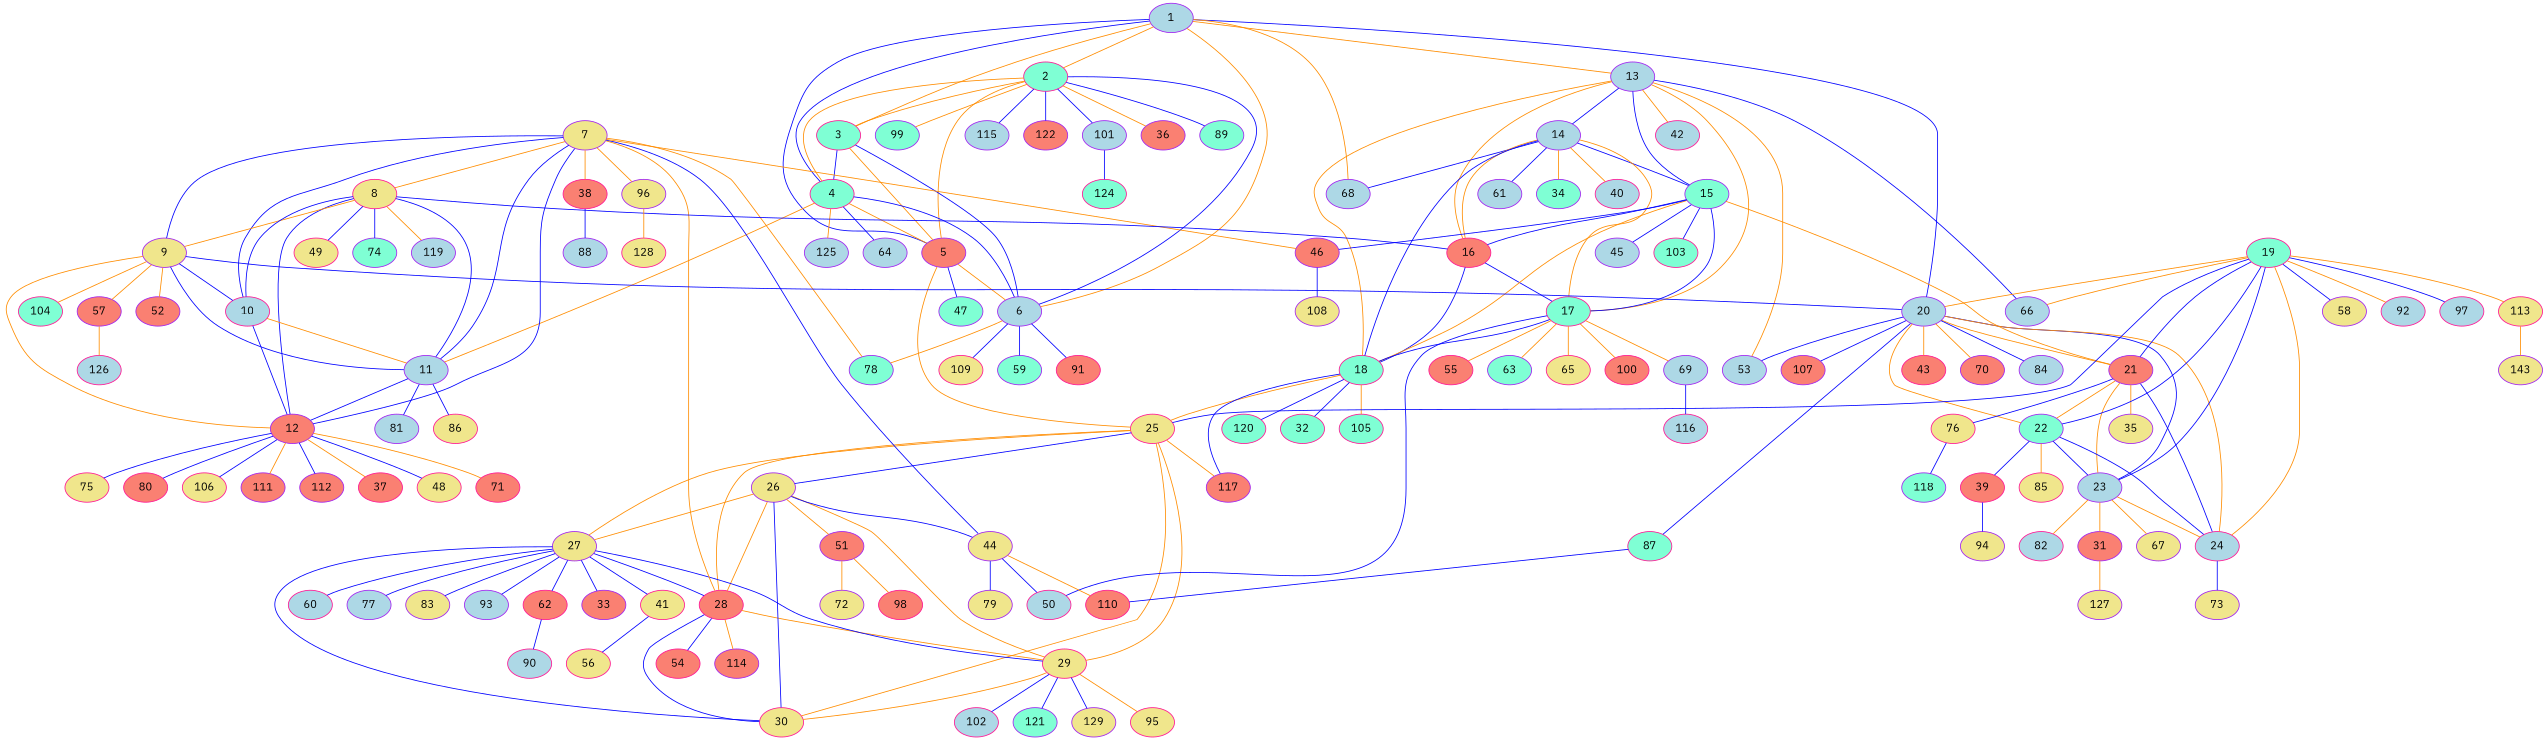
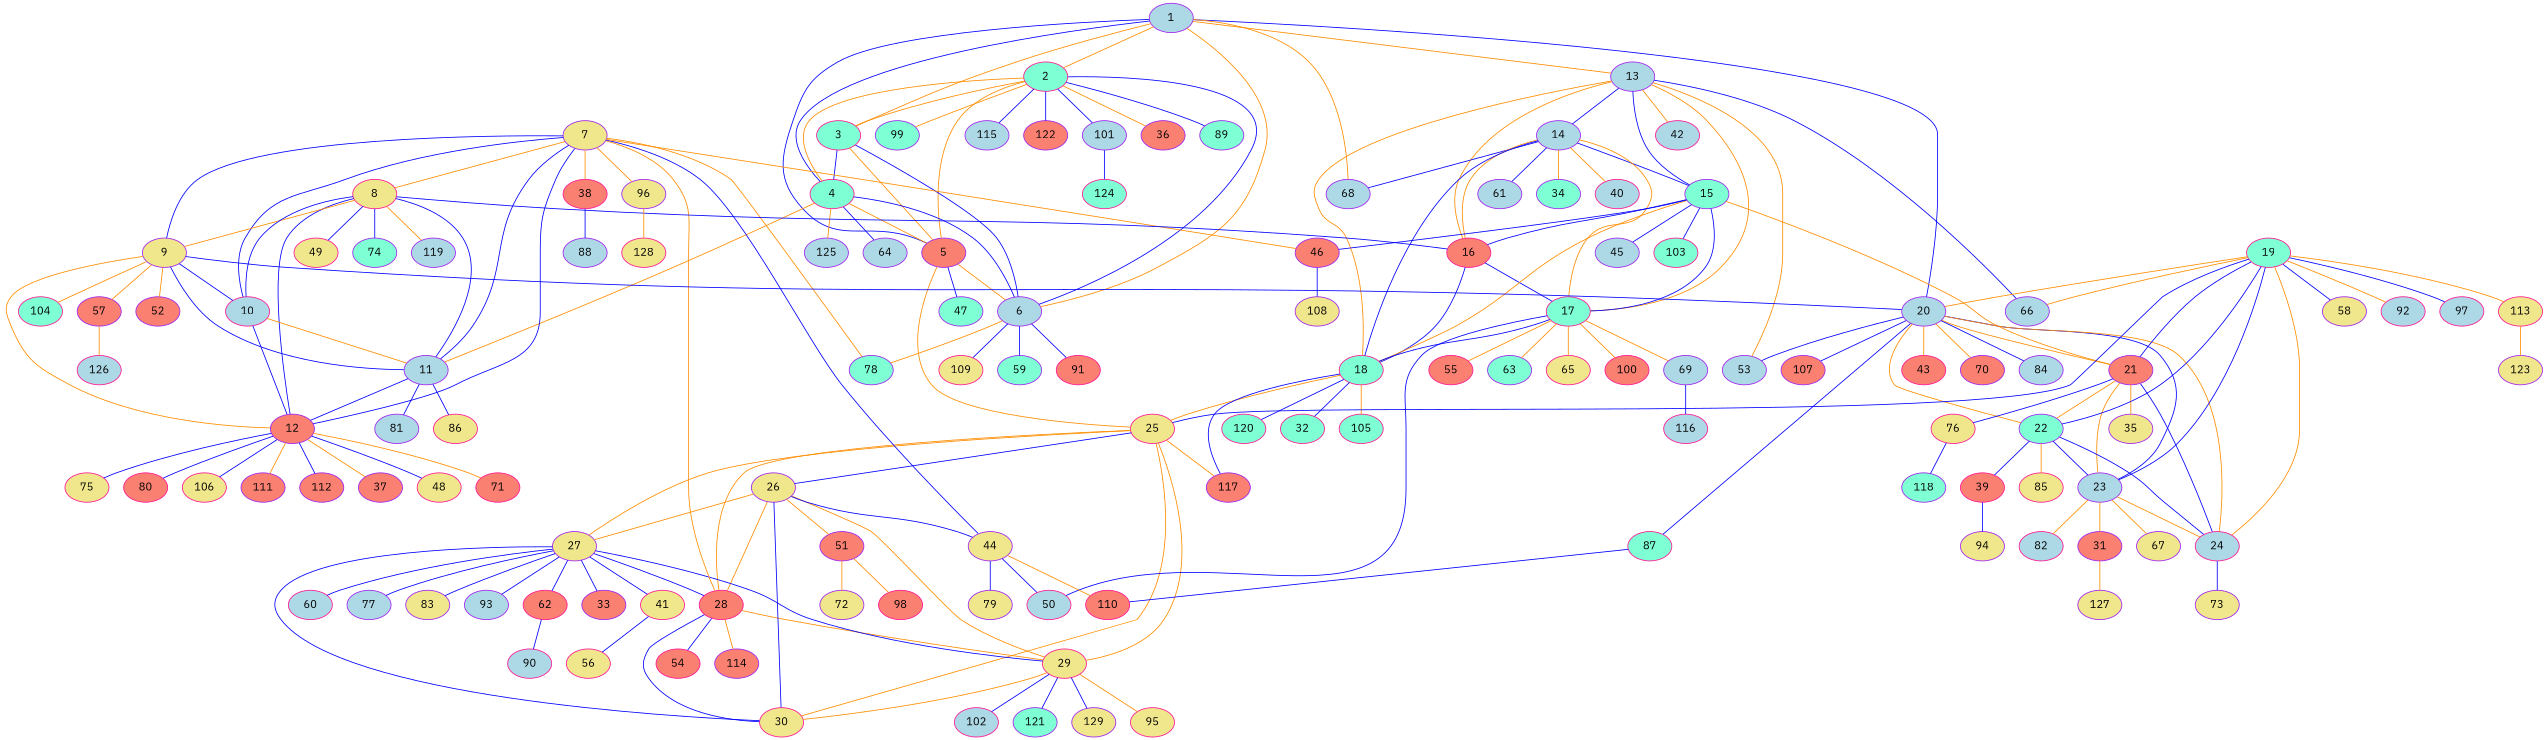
(2521, 370) -> (2521, 370)
(380, 488) -> (380, 488)
